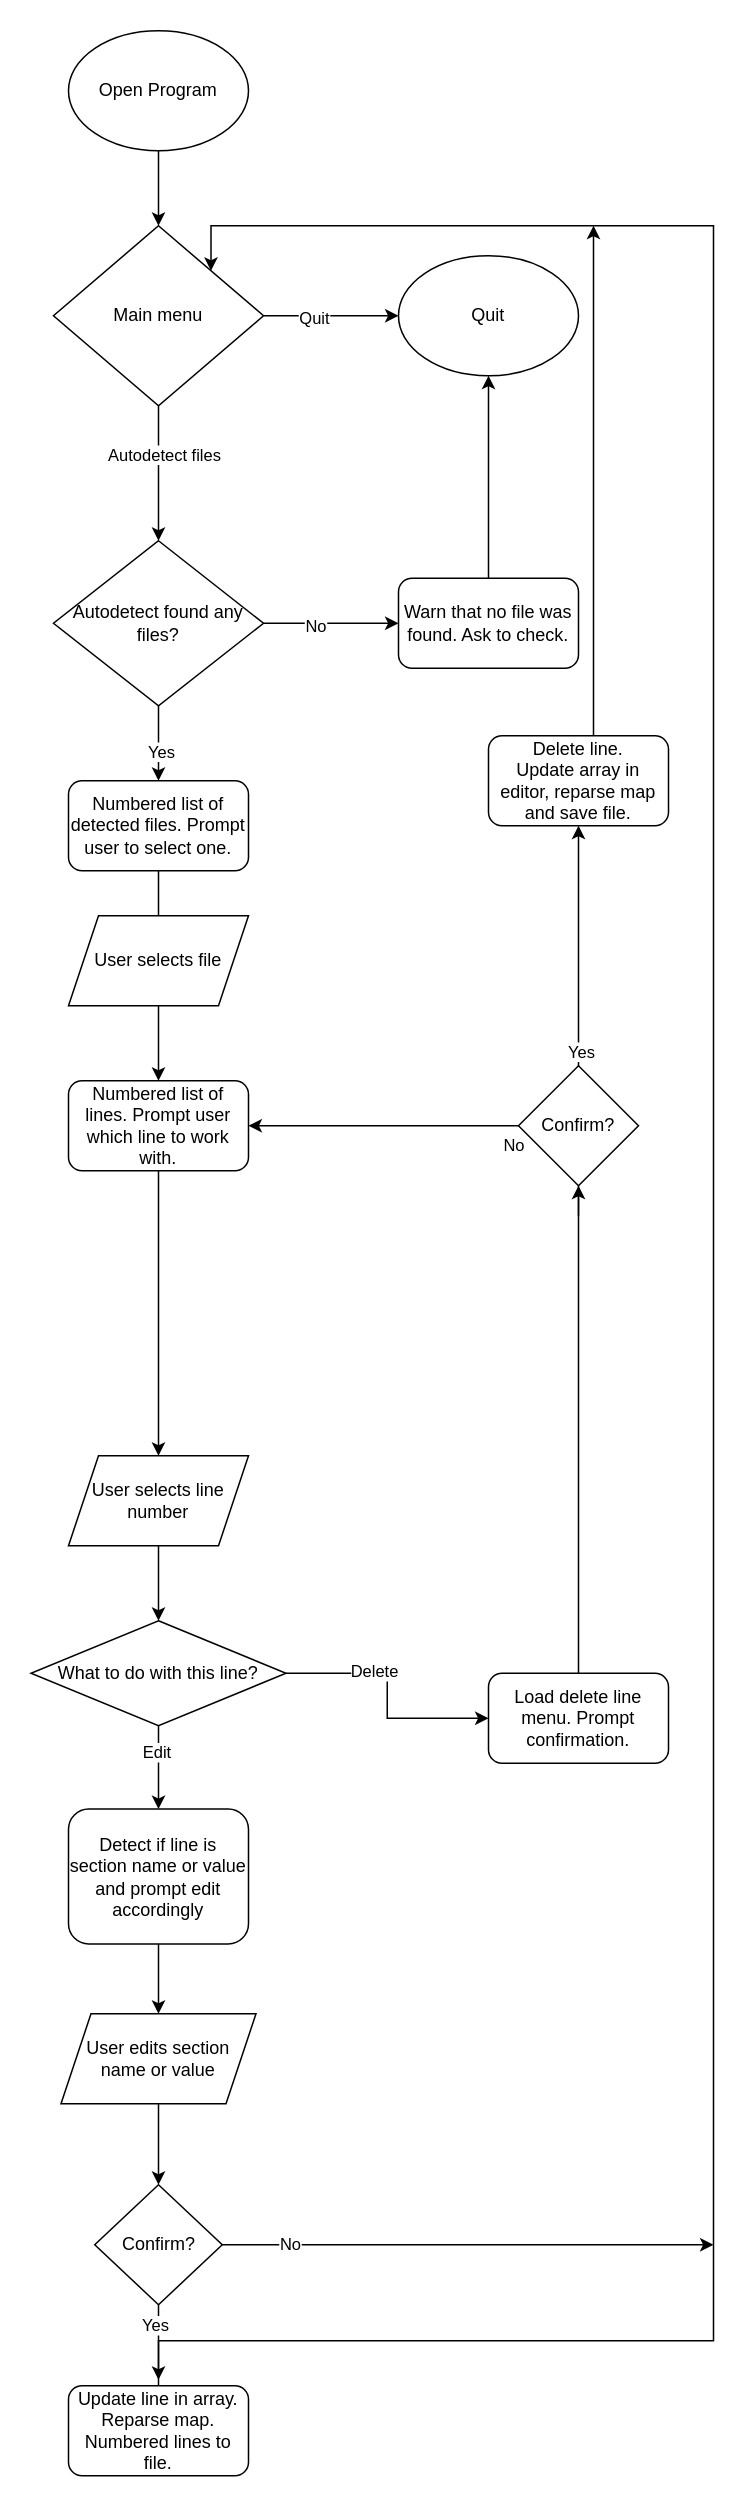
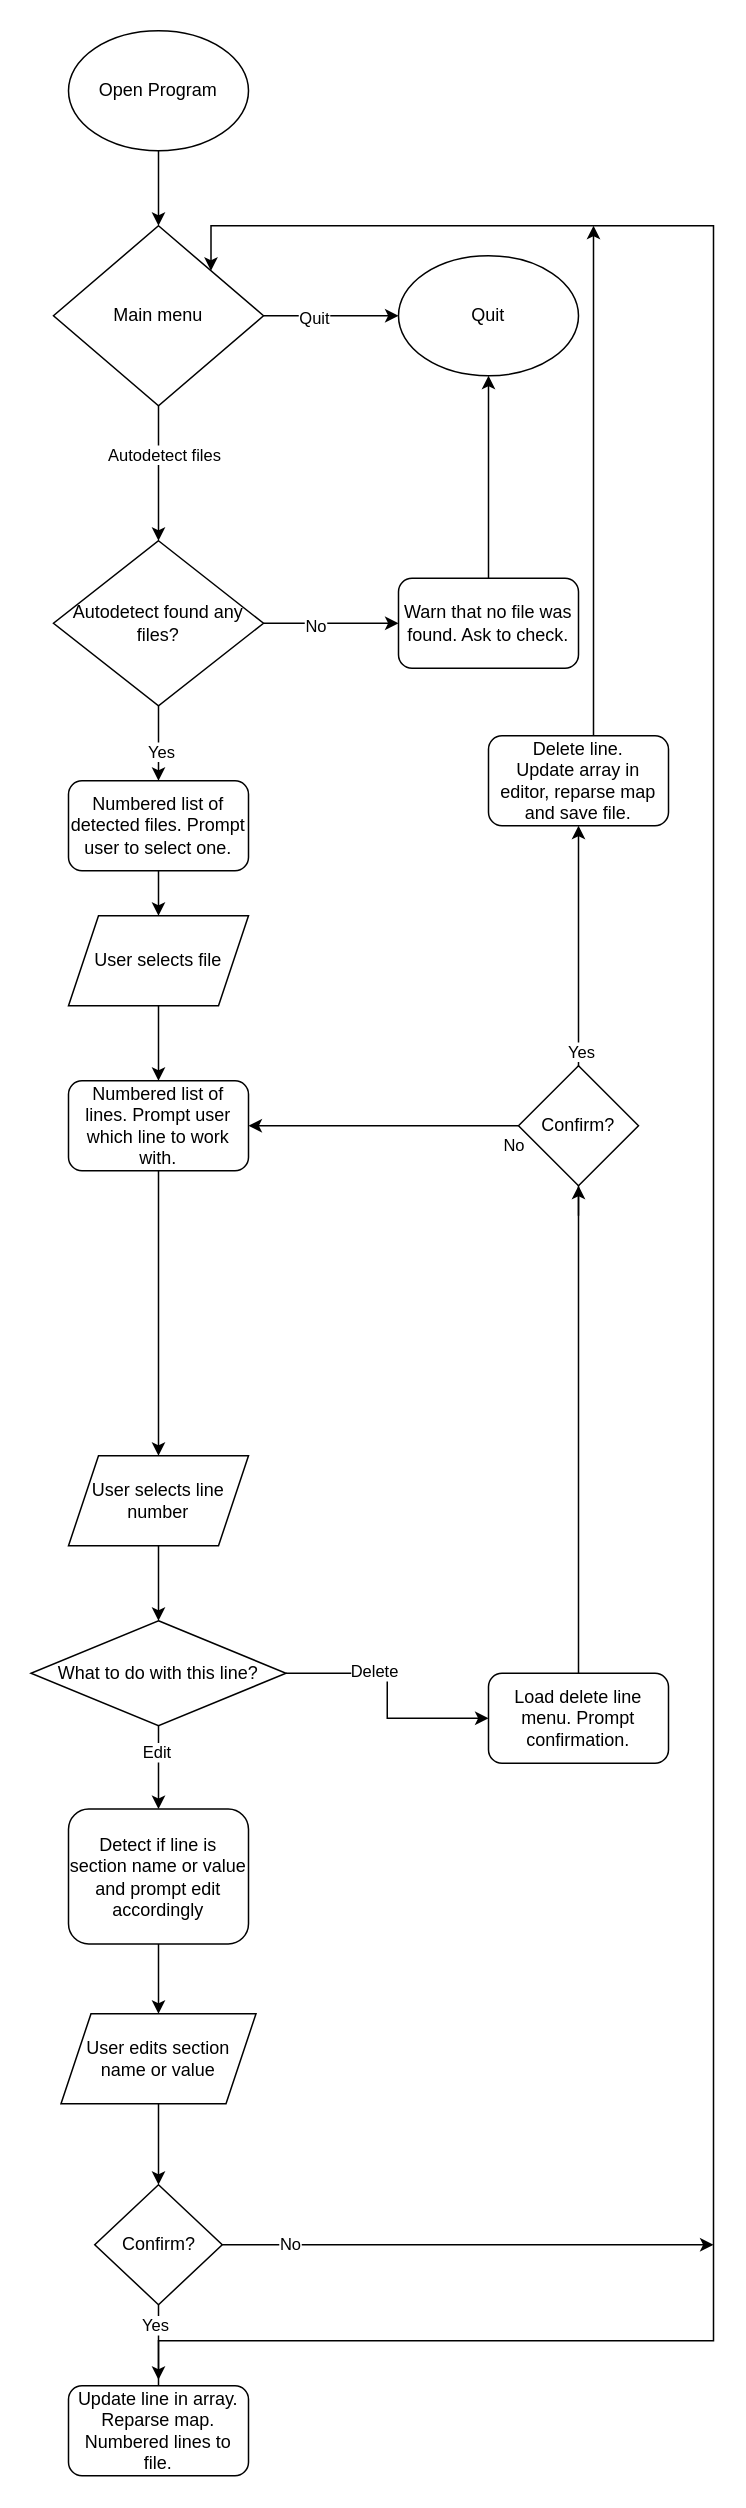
(158, 908) -> (158, 904)
